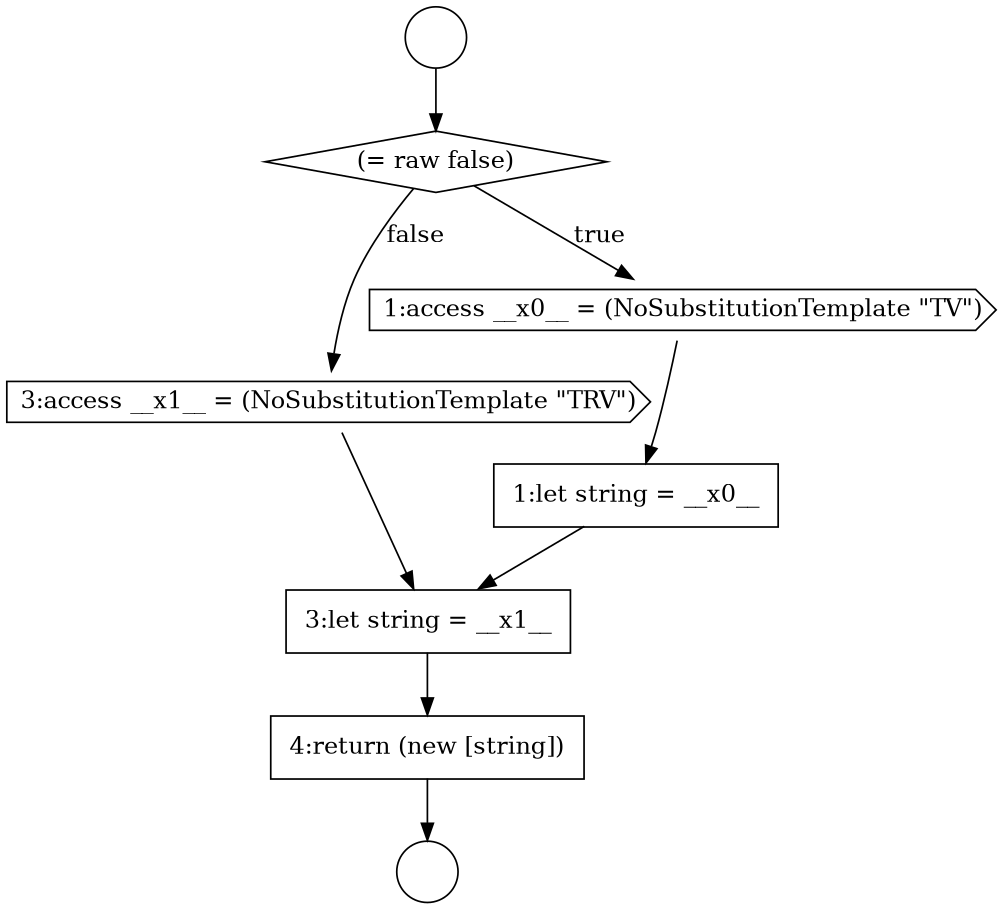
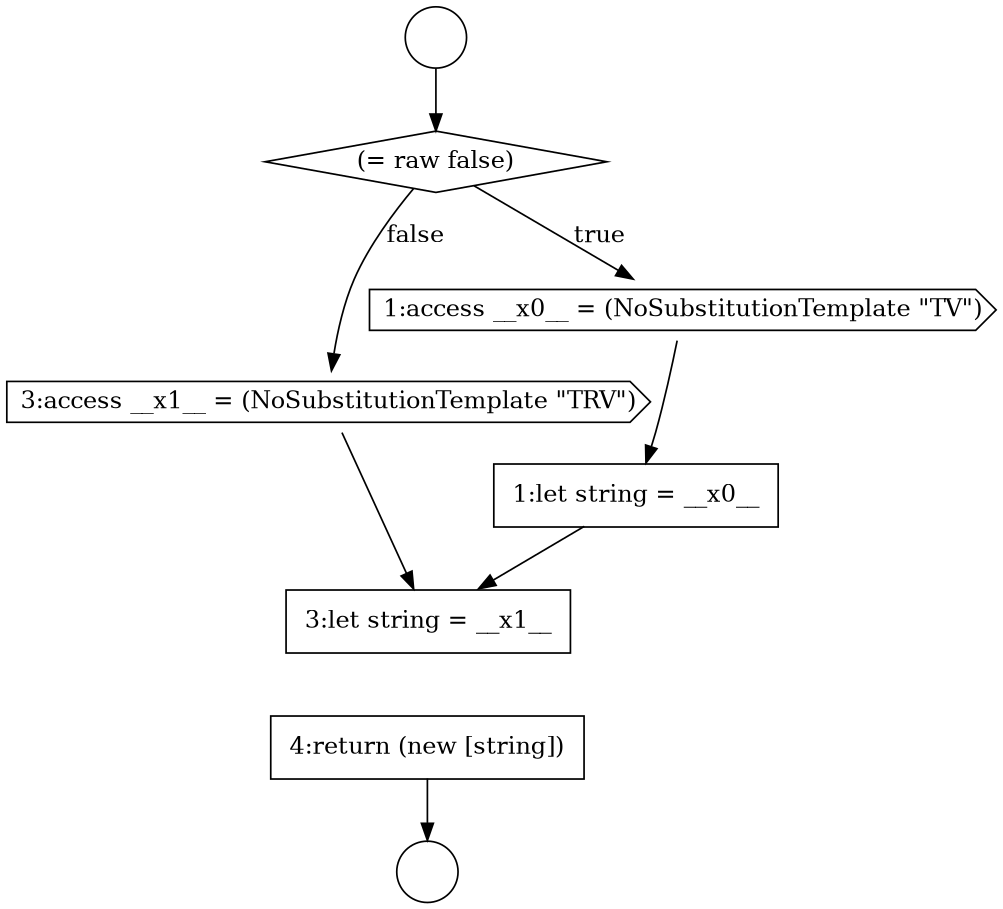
(427, 675) -> none
